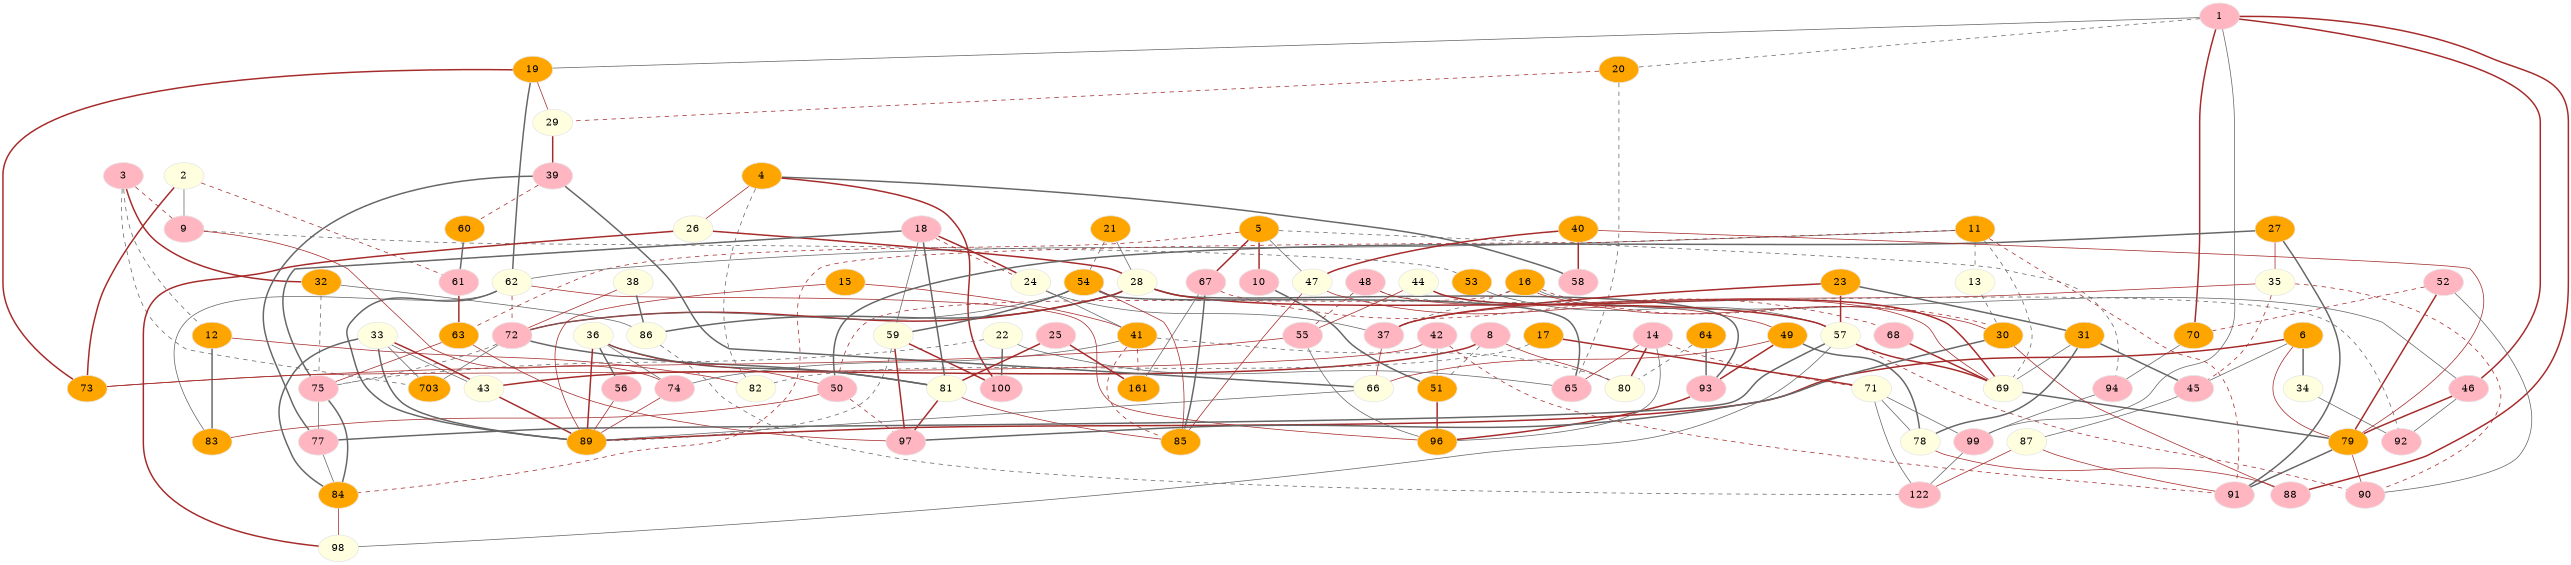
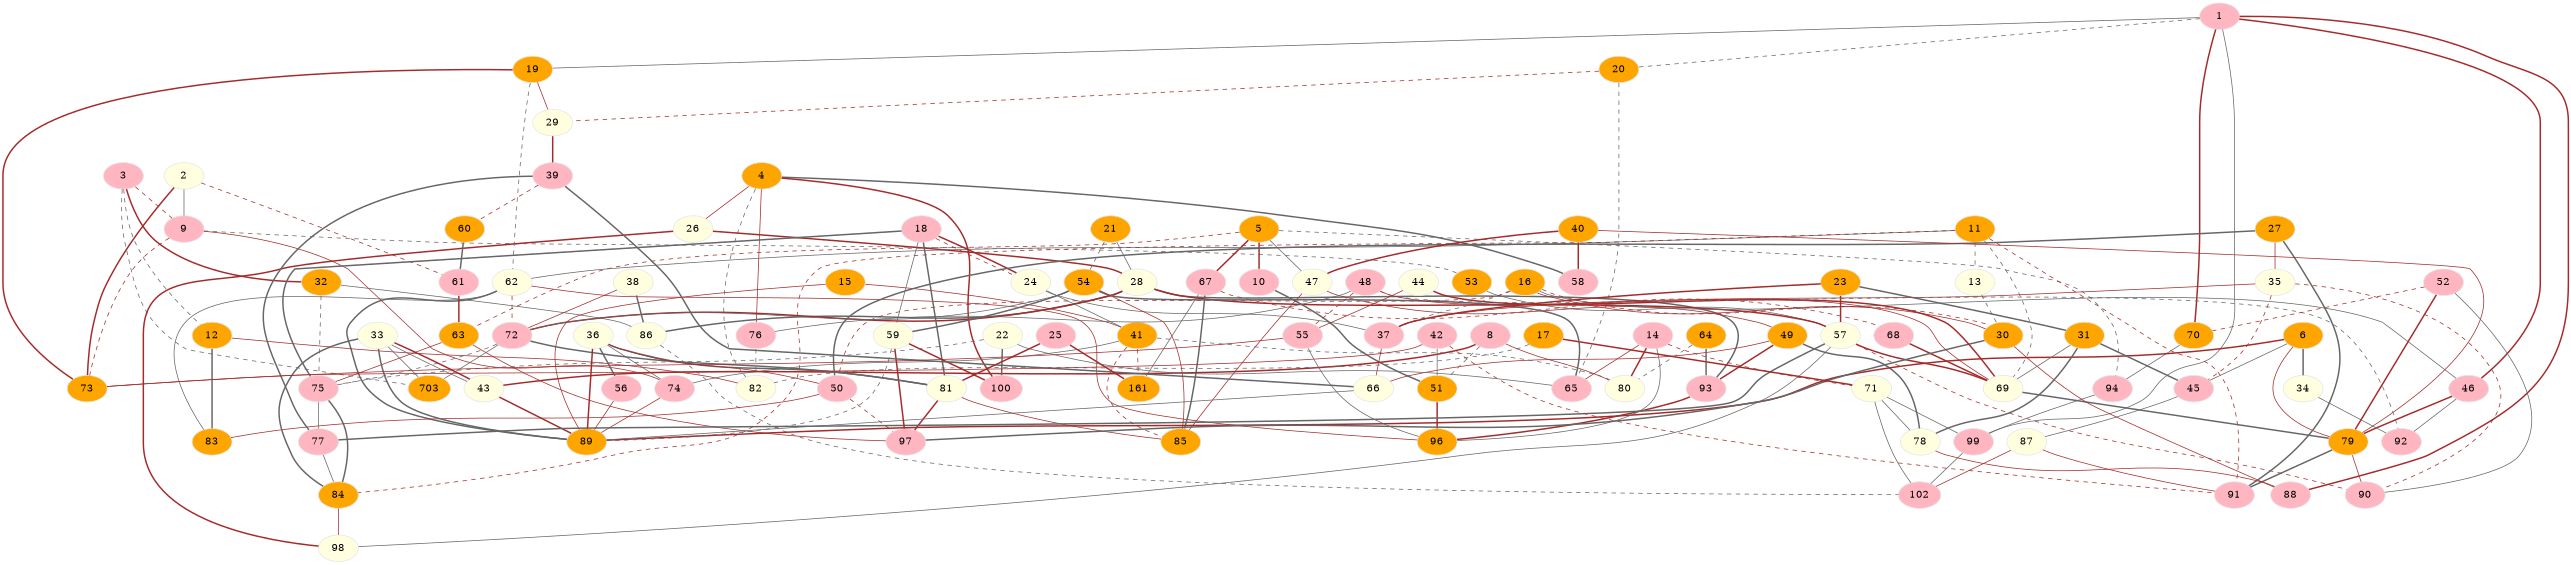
(520, 171) -> (520, 171)
none -> (116, 298)
none -> (756, 335)
(1920, 495) -> (1920, 495)
